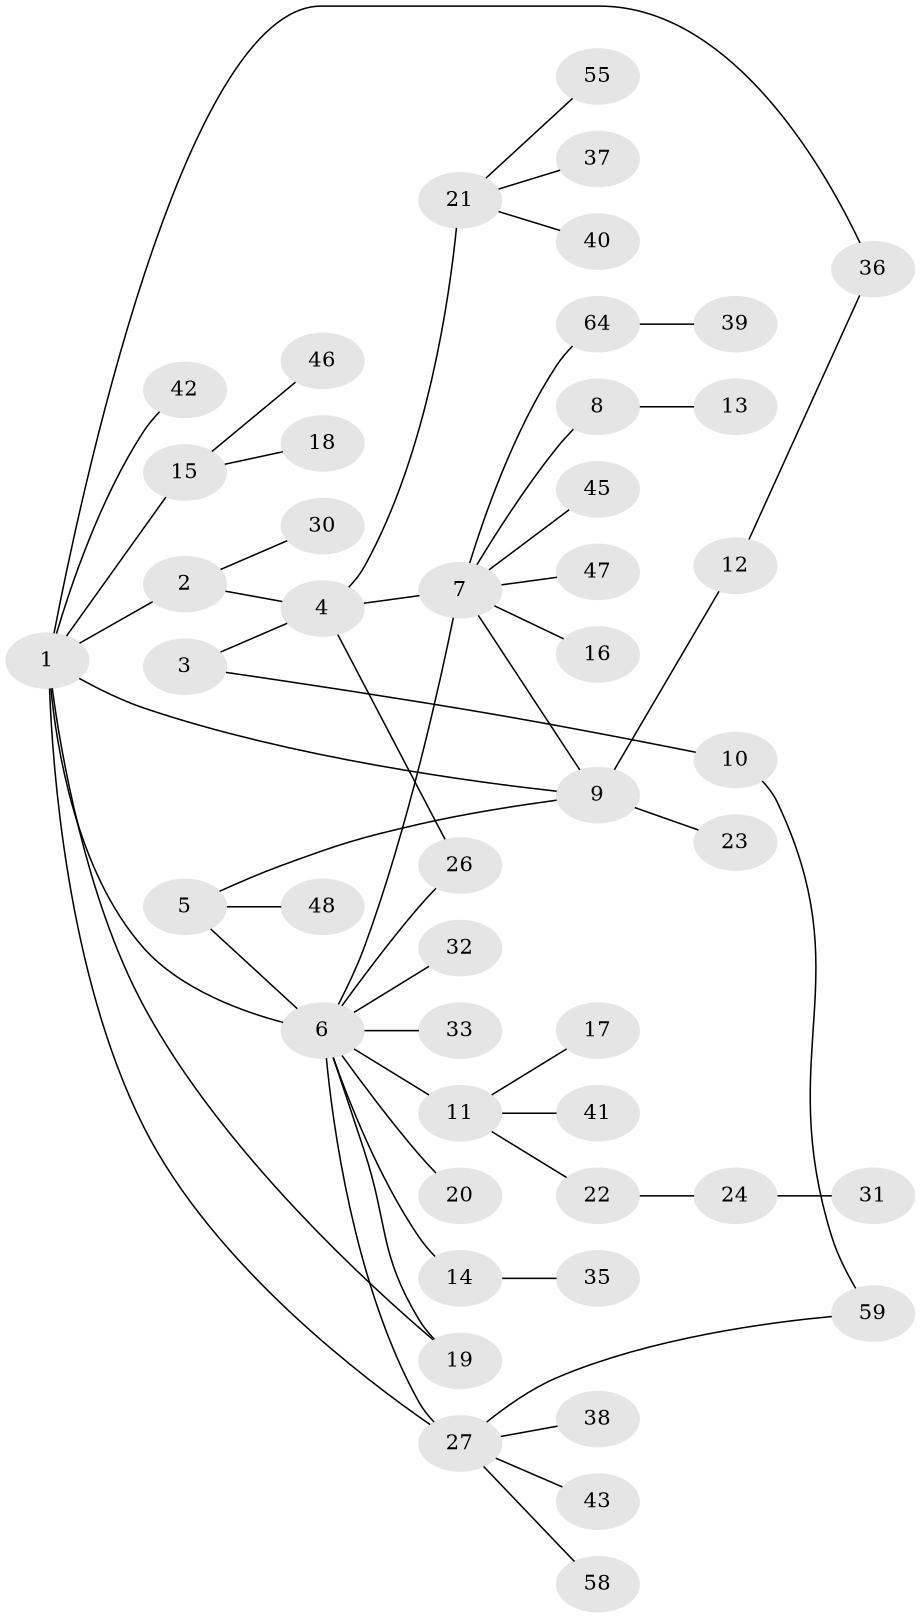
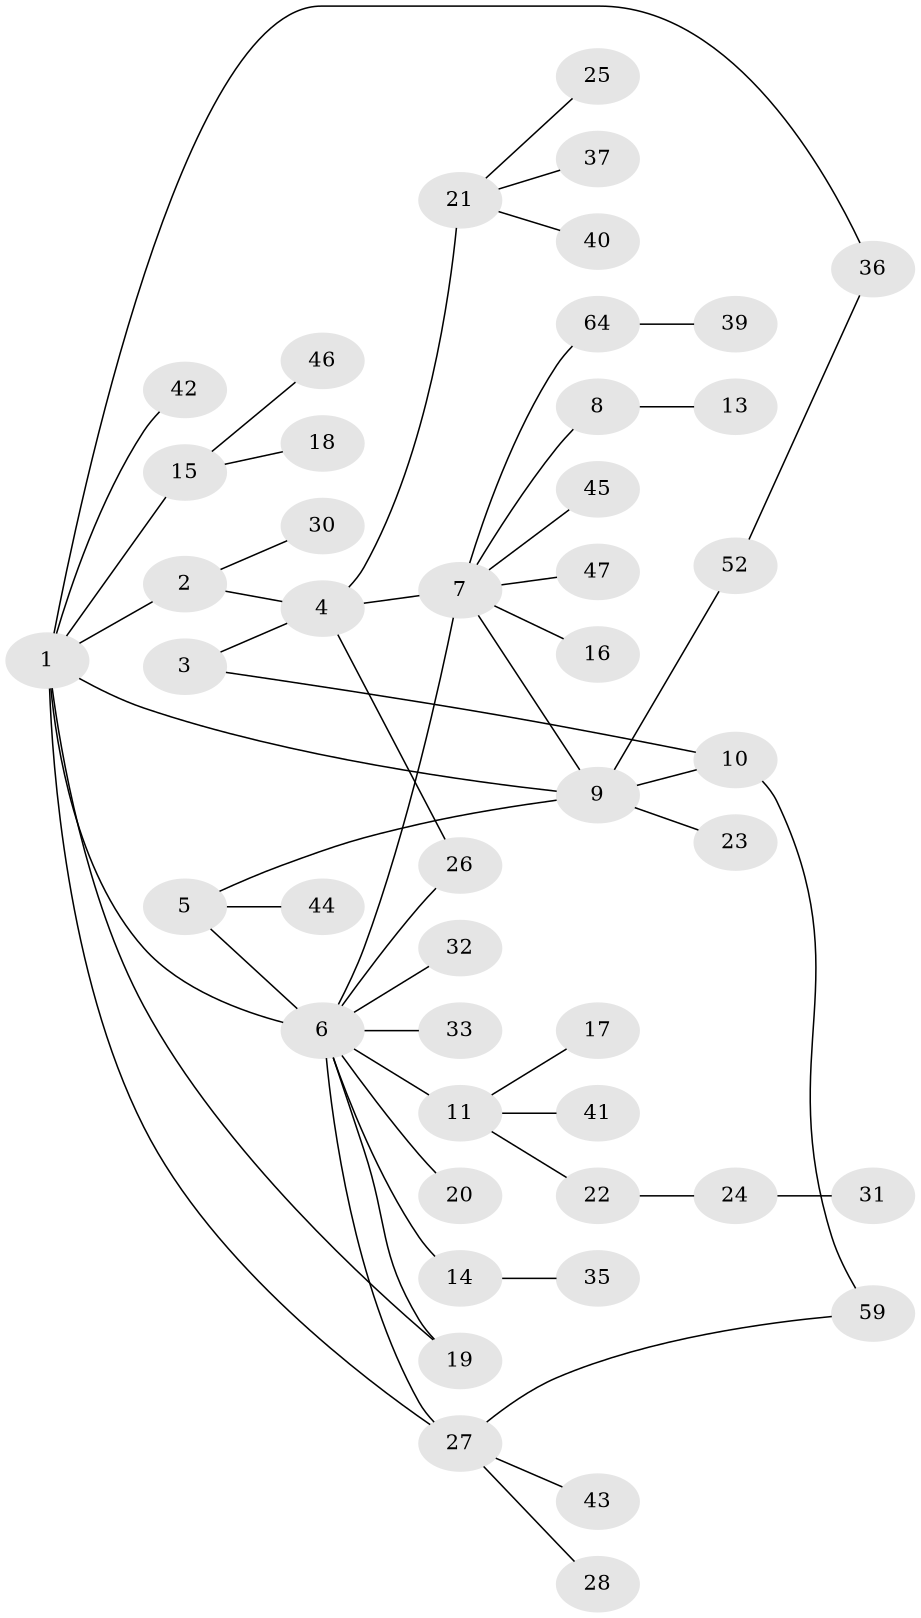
(598, 76) -> (598, 76)
(736, 566) -> (736, 566)
none -> (667, 778)
(323, 907) -> (323, 907)
(598, 1419) -> none
(598, 1584) -> (598, 1584)
